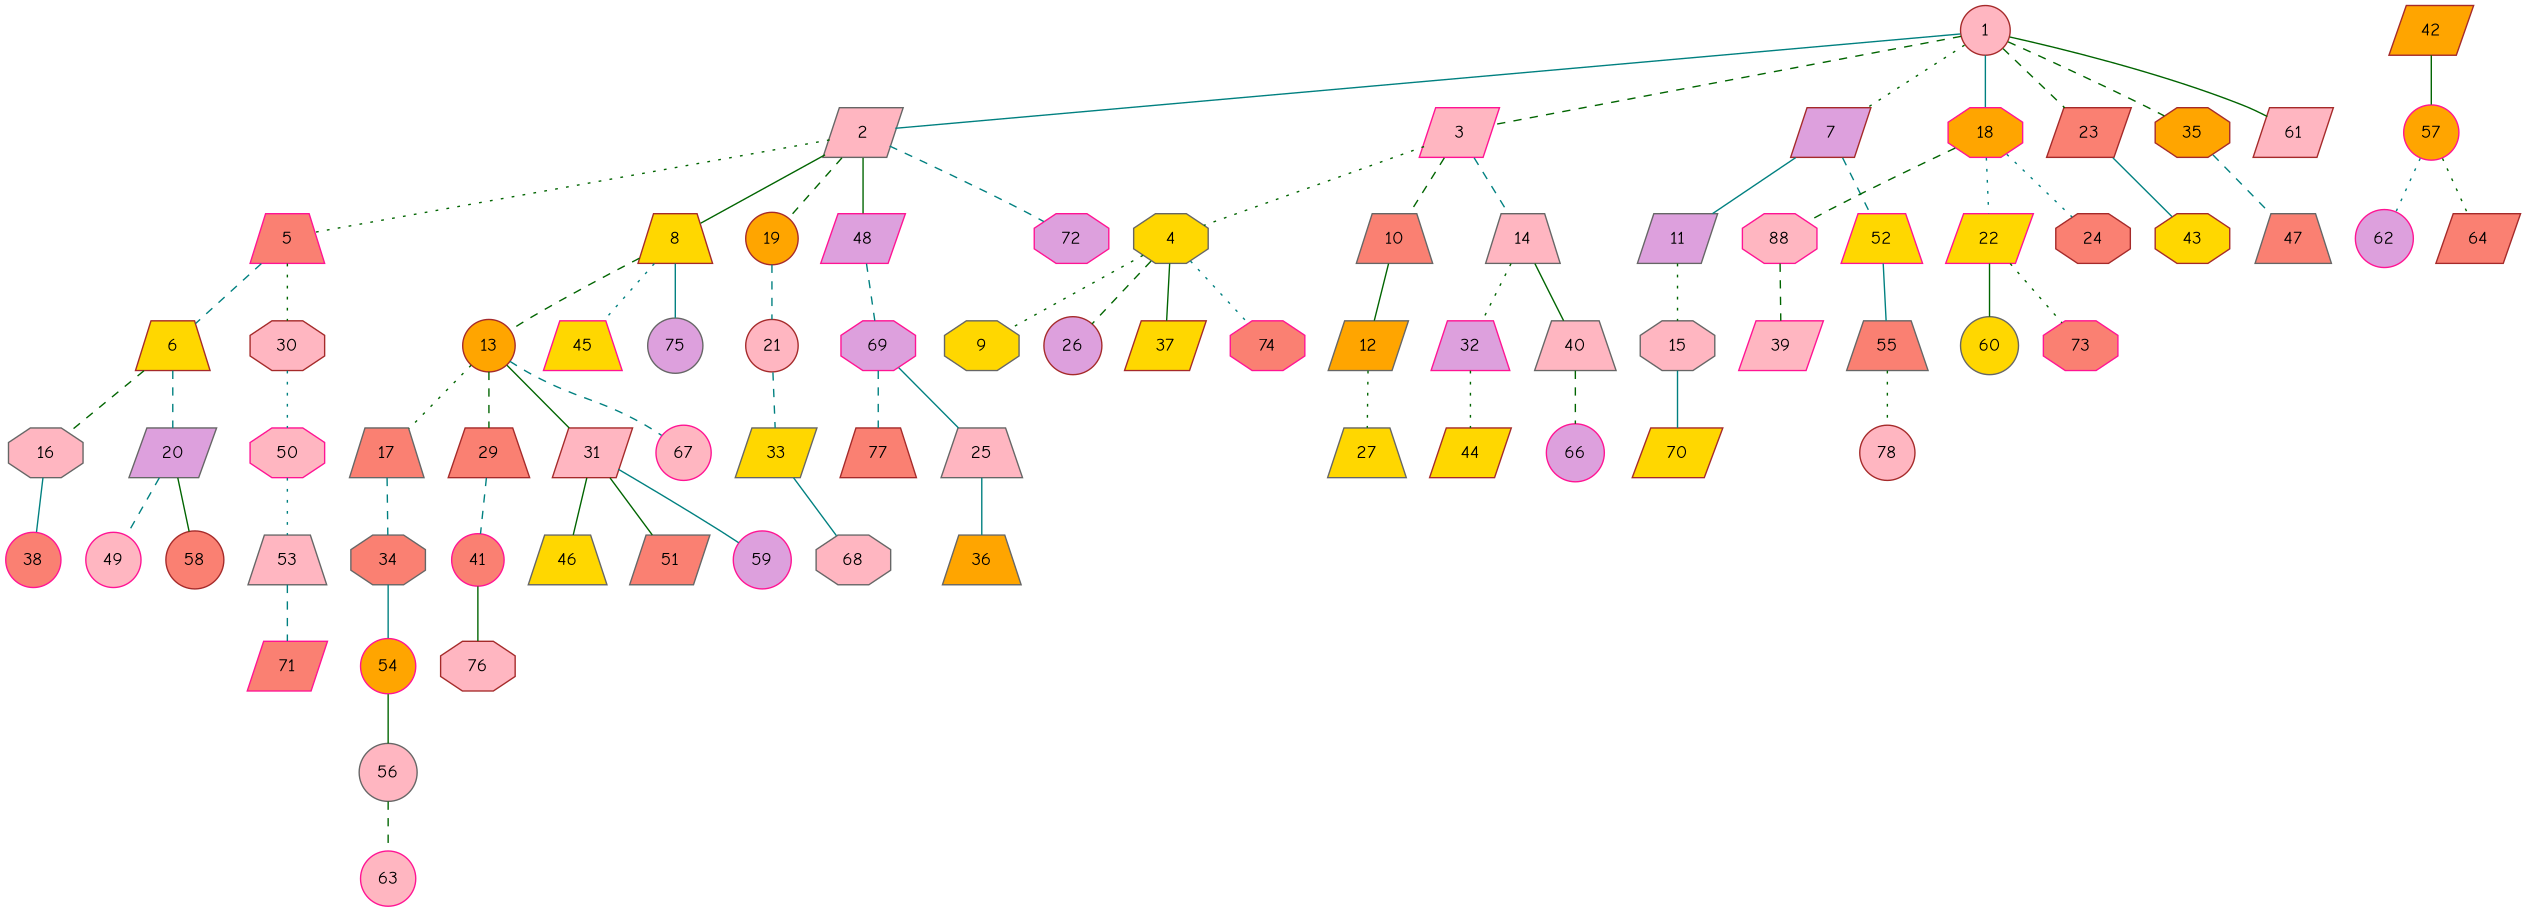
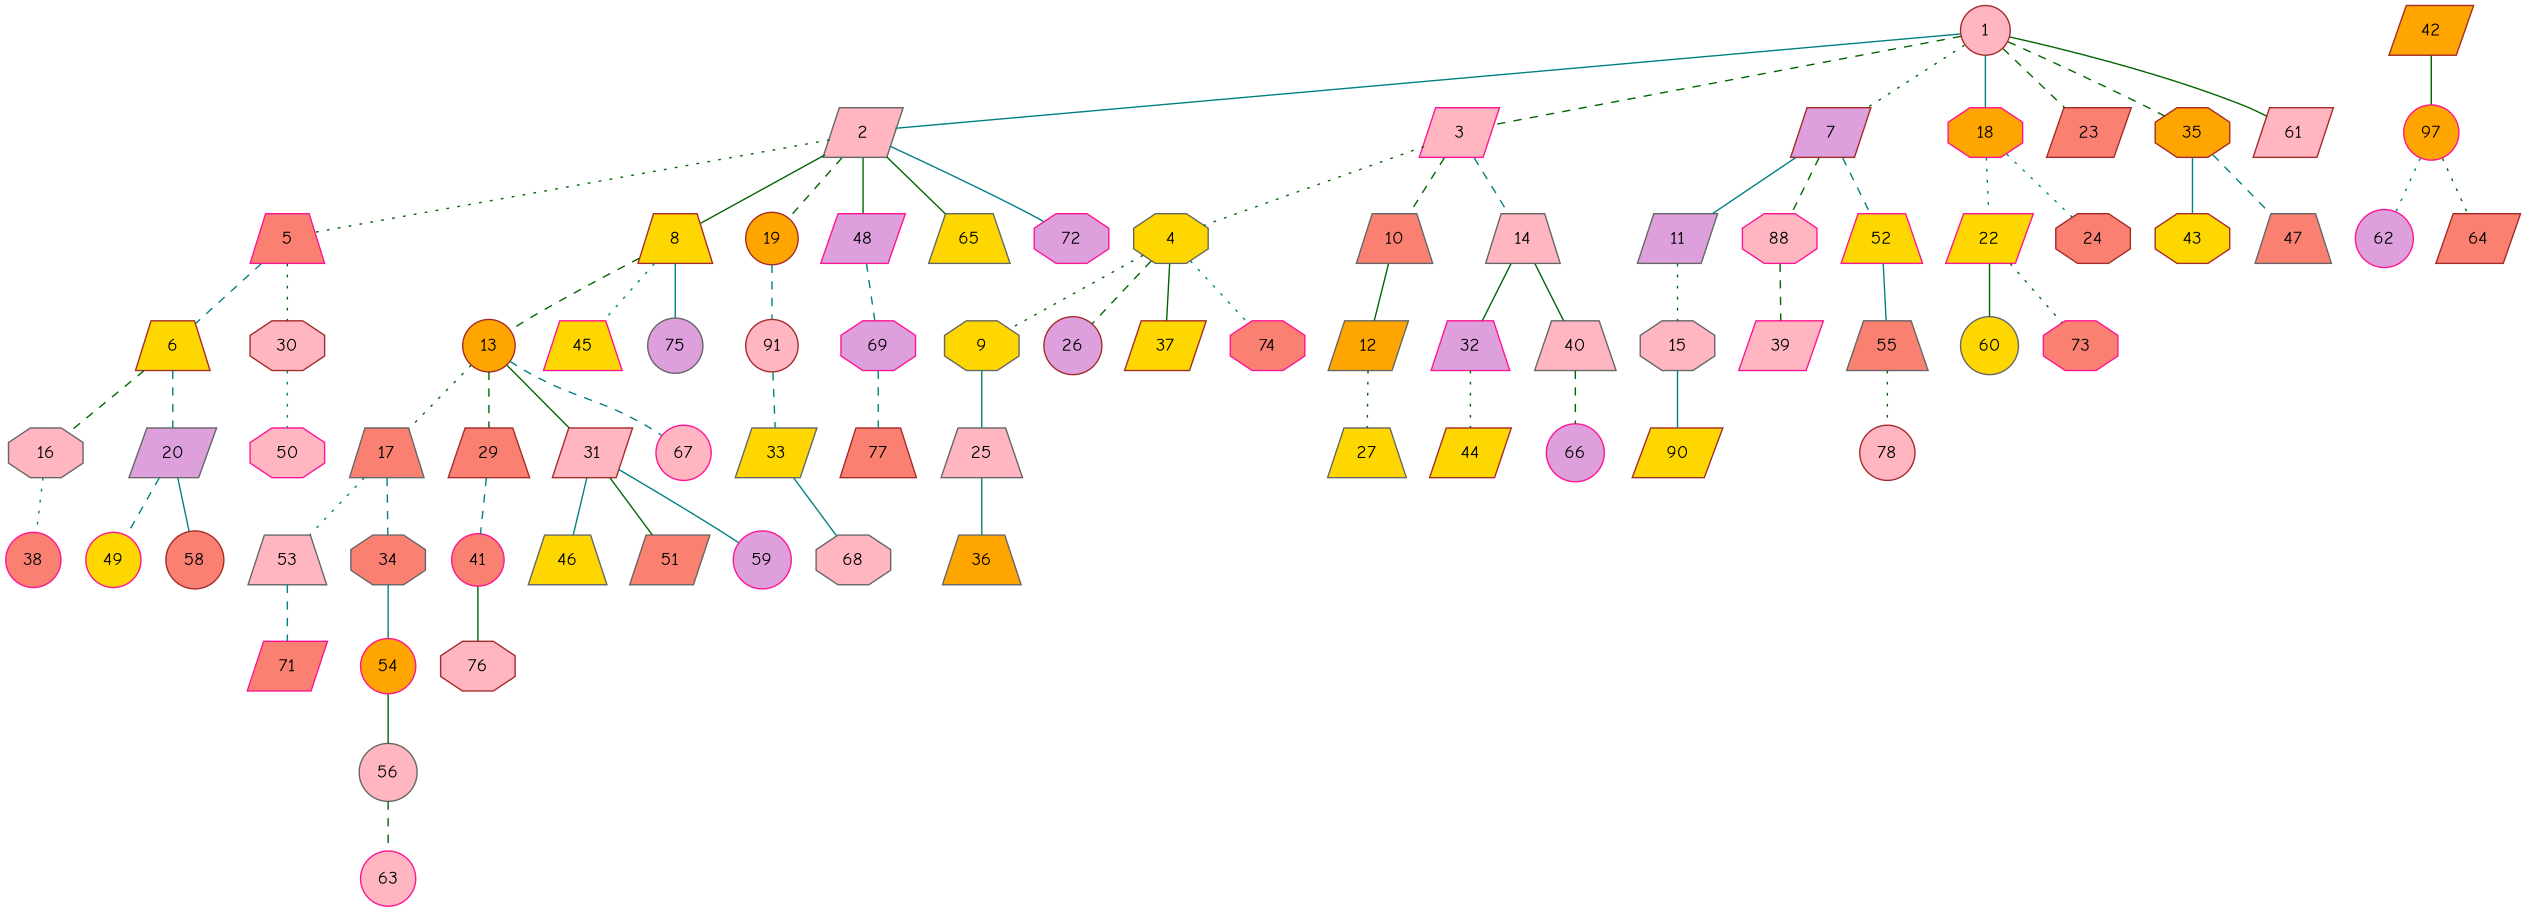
(2431, 133) -> (2431, 133)
(967, 183) -> (967, 183)
(1881, 184) -> (1805, 186)
(2143, 187) -> (2192, 186)
none -> (969, 239)
(1497, 292) -> (1497, 292)
(772, 346) -> (772, 346)
(929, 398) -> (982, 399)
(1678, 453) -> (1678, 453)
(40, 505) -> (40, 505)
(183, 505) -> (183, 505)
(287, 506) -> (337, 506)
(580, 506) -> (580, 506)
(113, 560) -> (113, 560)
